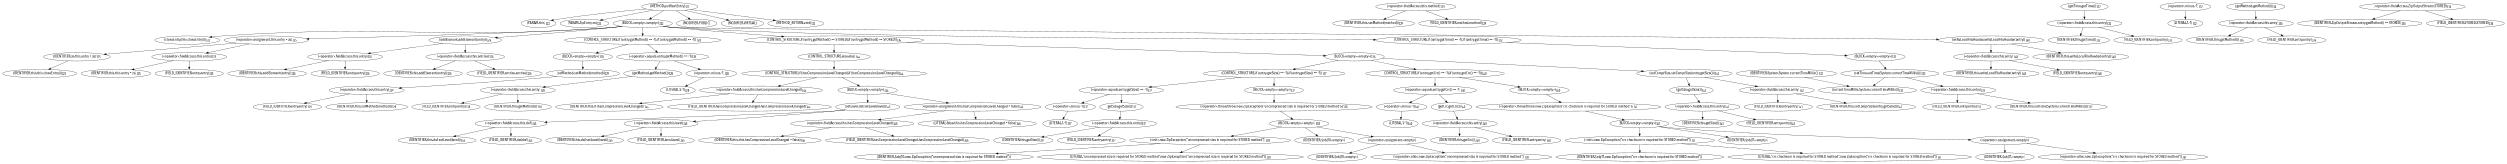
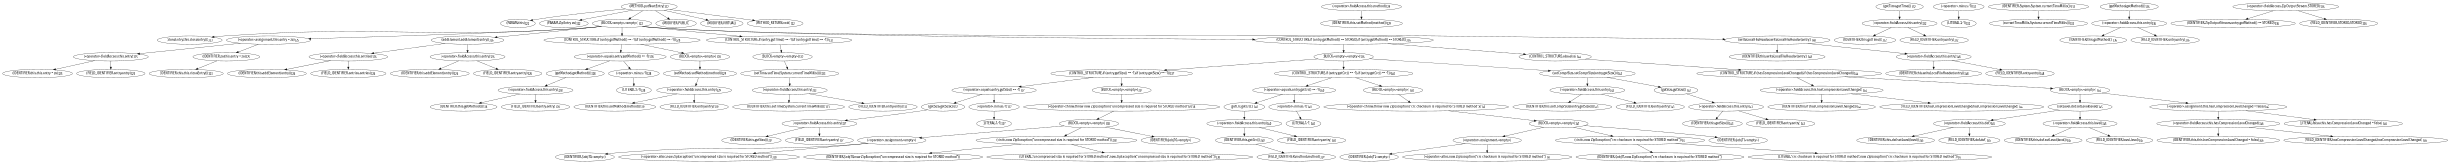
(1436, 15) -> (1269, 148)
(1880, 81) -> none
